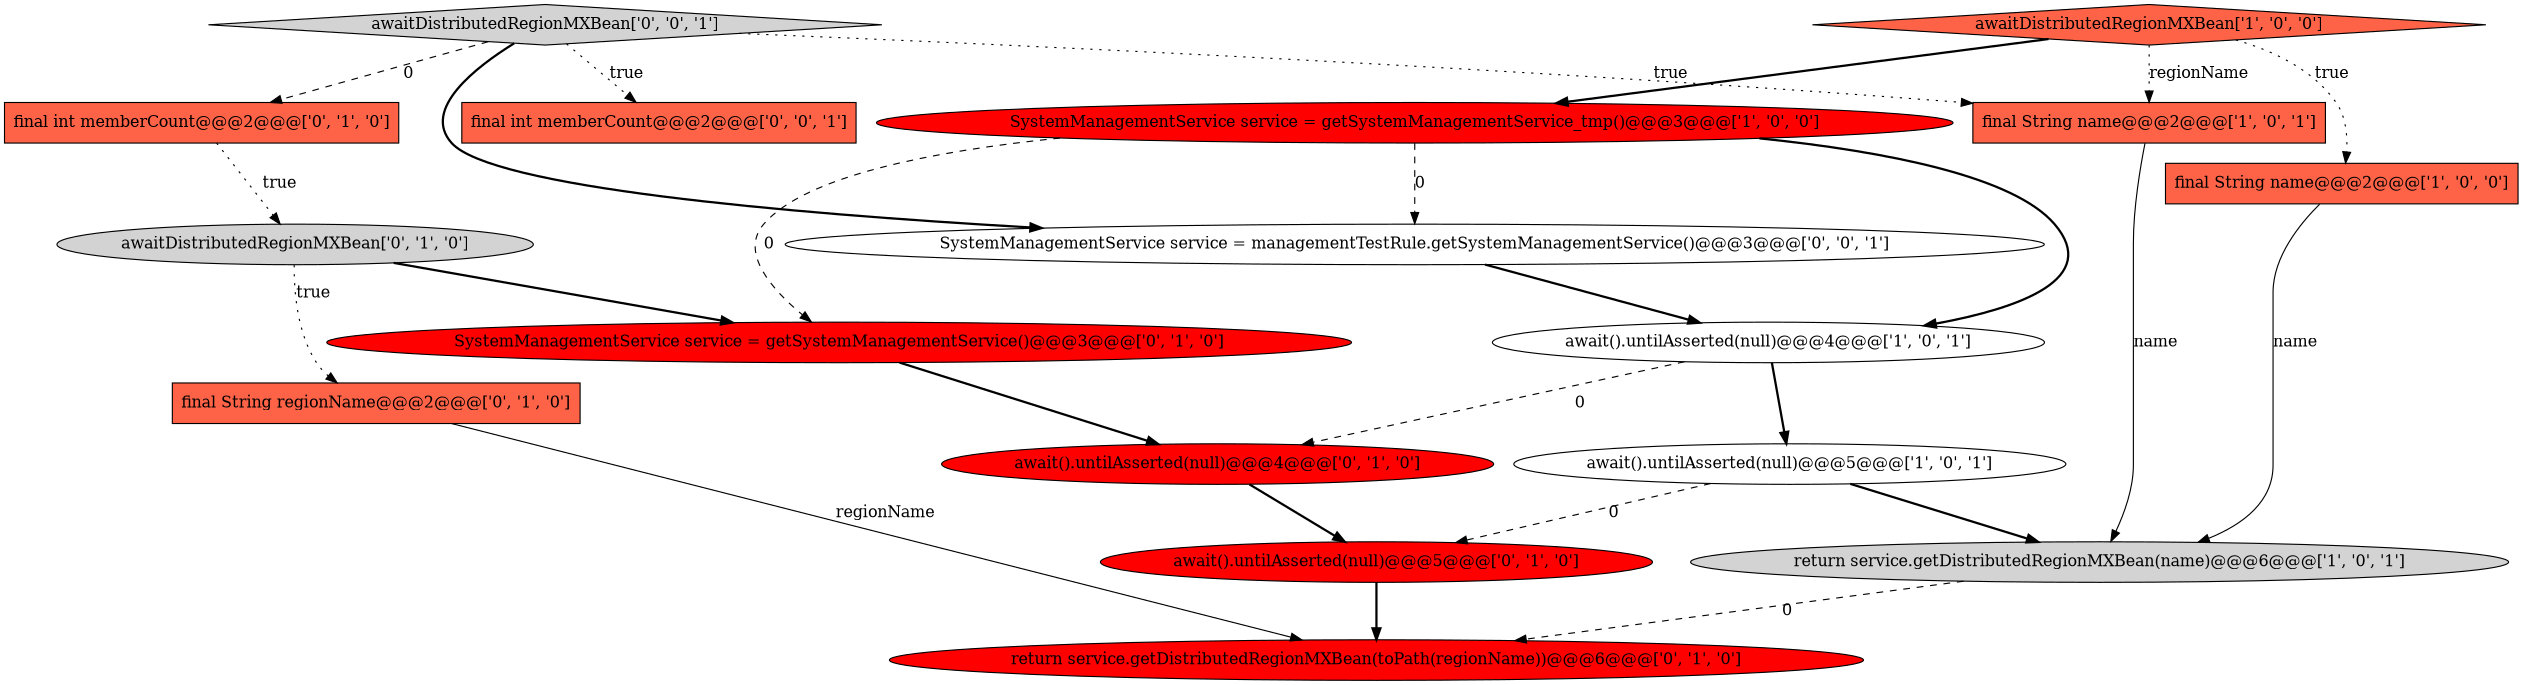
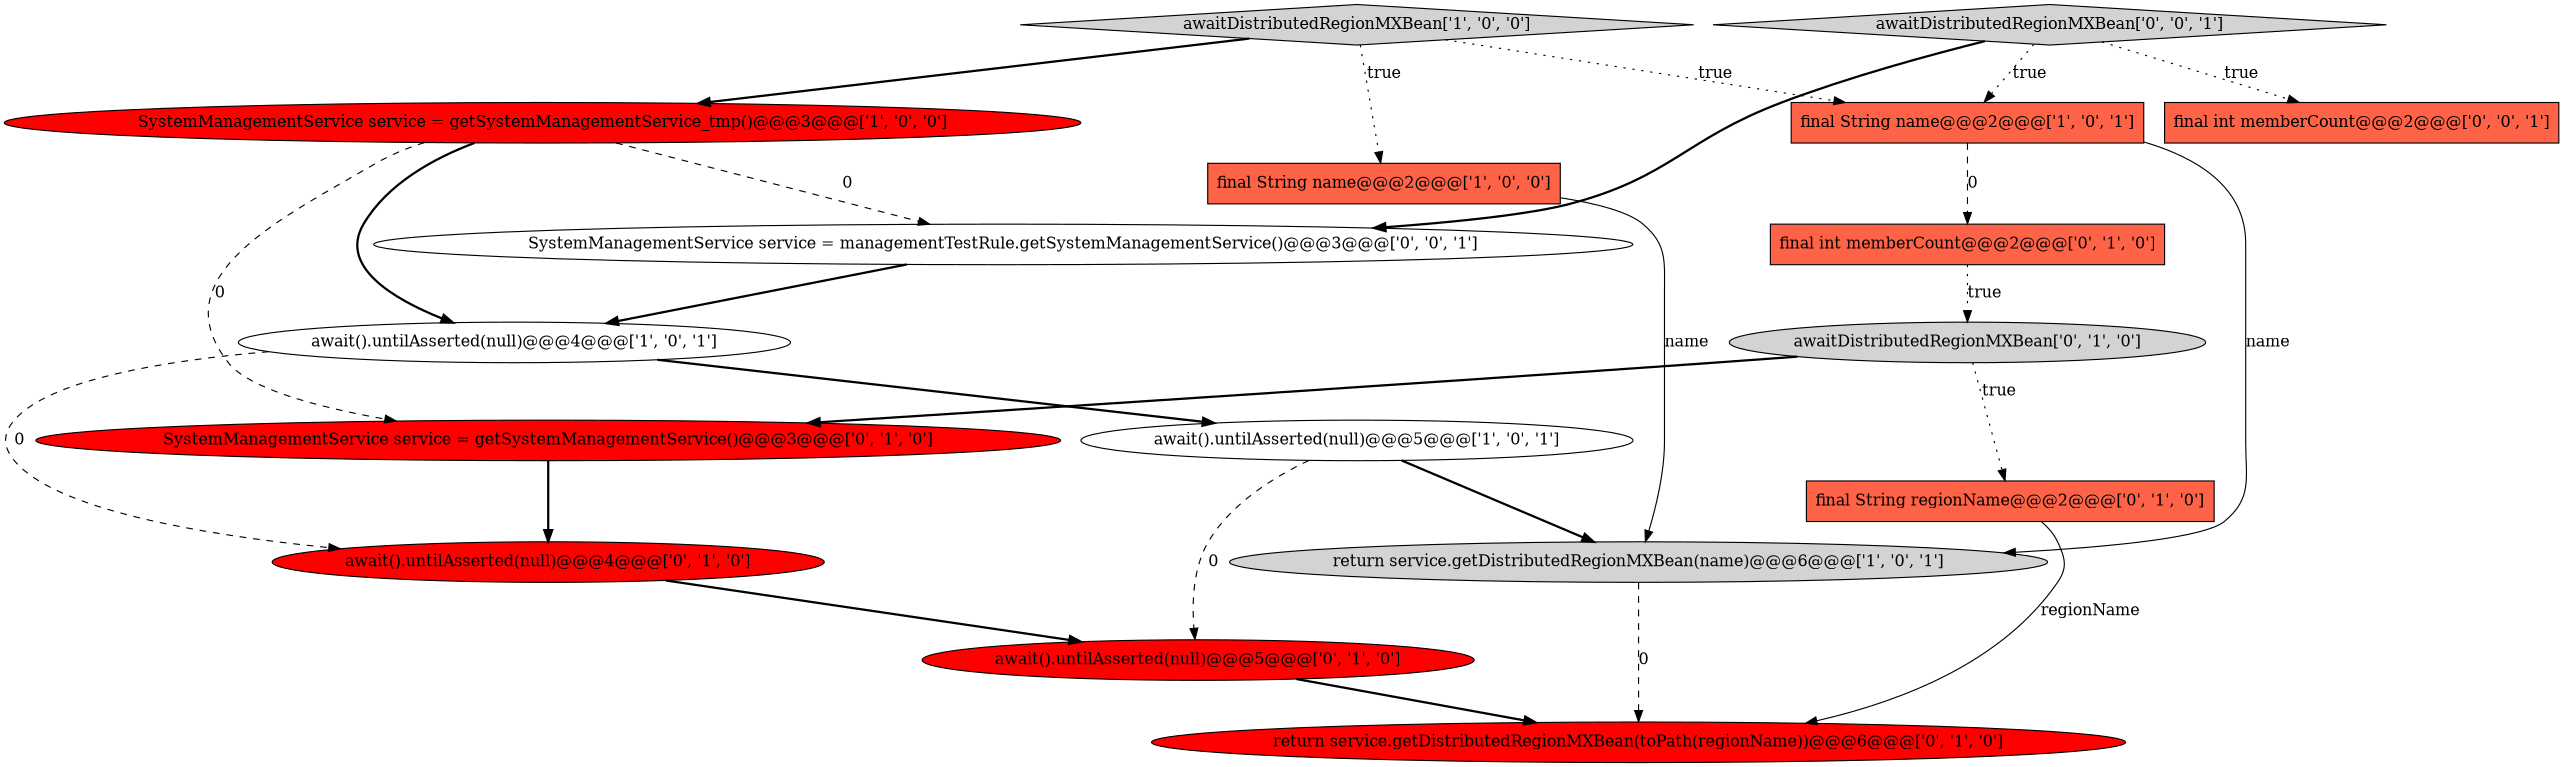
(2149, 25) -> (1357, 25)
(385, 70) -> (1967, 178)
(2199, 74) -> (1716, 74)
